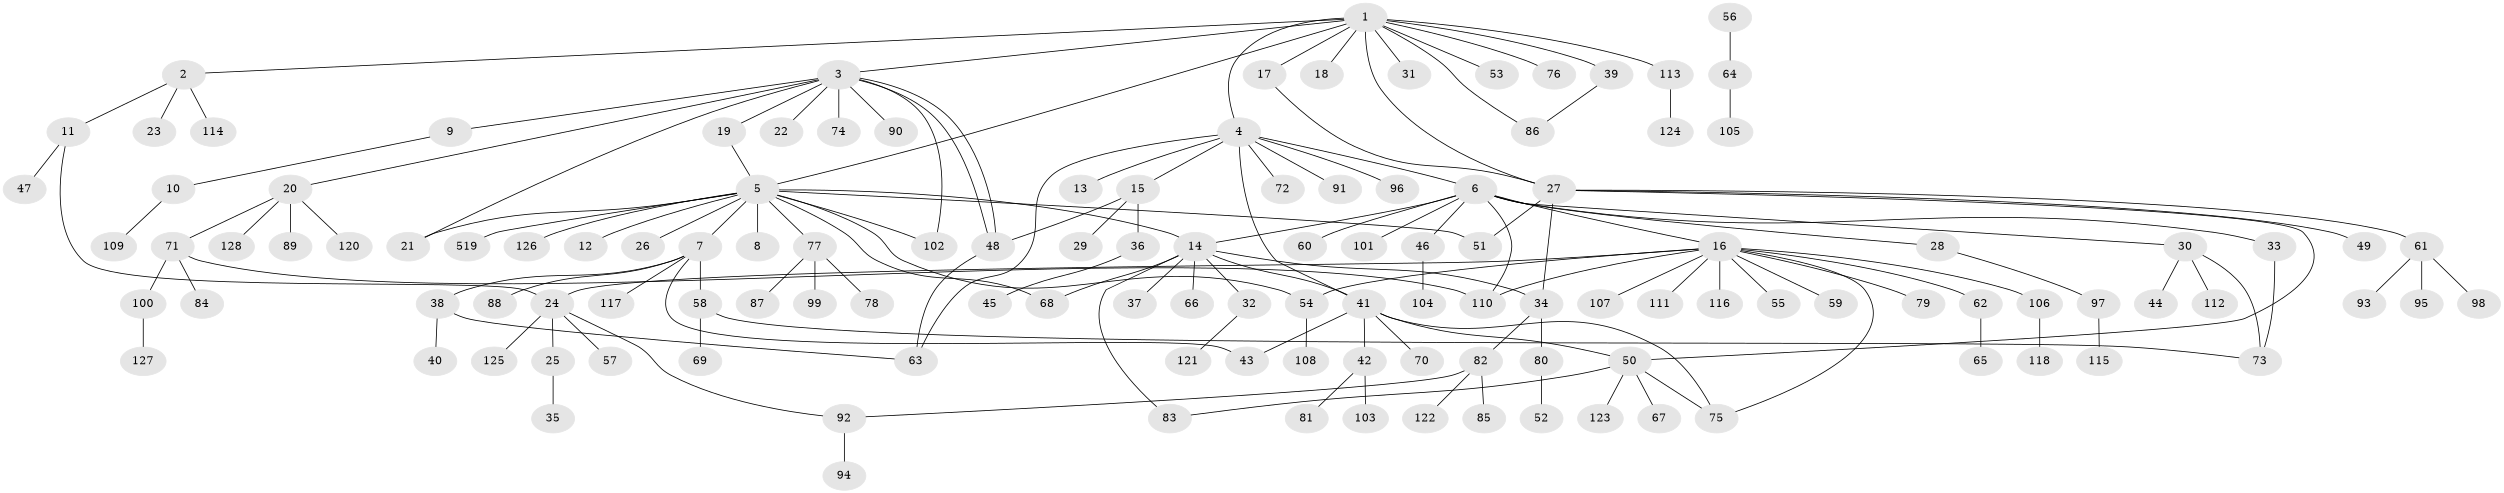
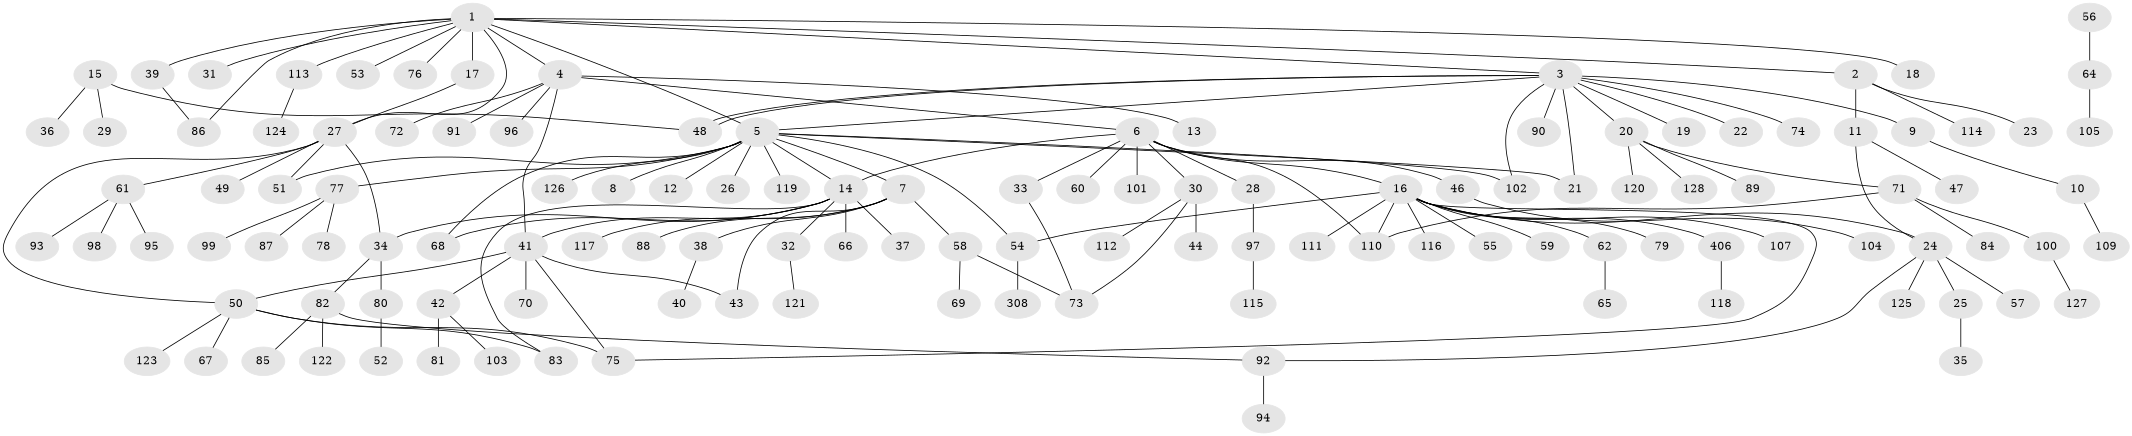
(741, 161) -> (1159, 103)
(1189, 161) -> none
(467, 247) -> (787, 189)
(990, 304) -> none
(2040, 304) -> (1721, 247)
(916, 361) -> none
(1306, 361) -> (1018, 304)
